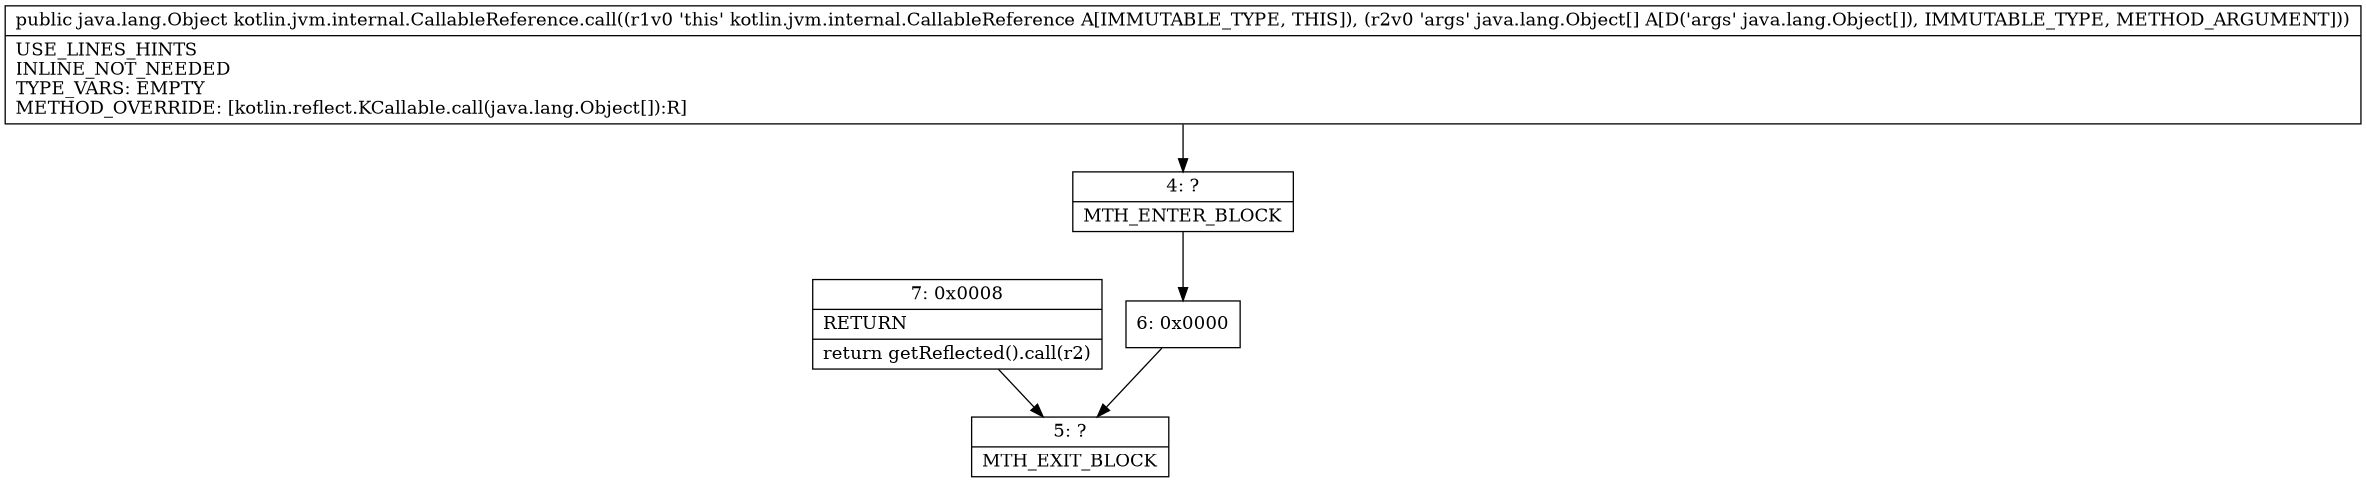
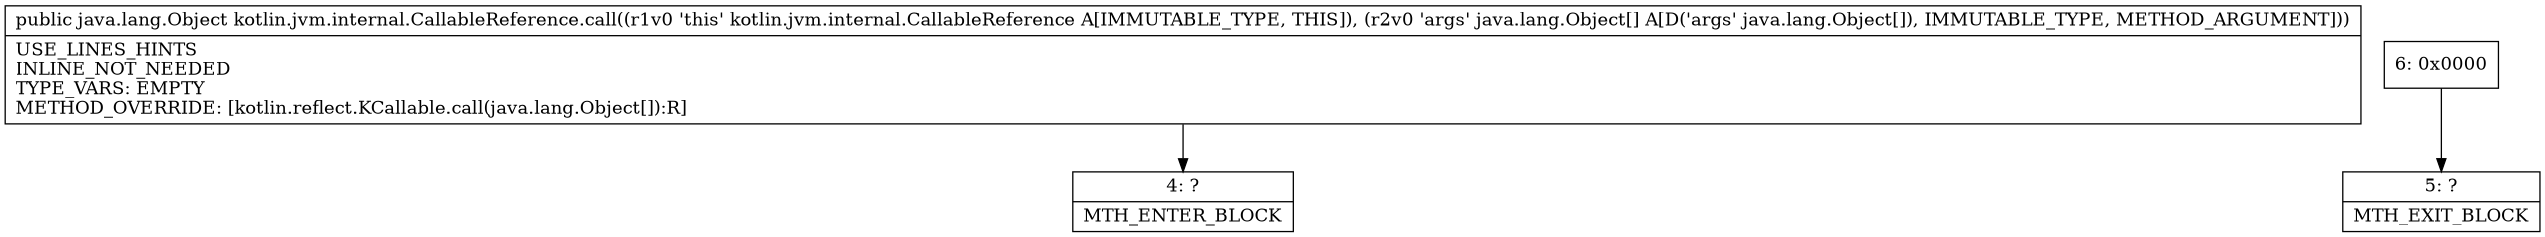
(1183, 260) -> none
(957, 324) -> none
